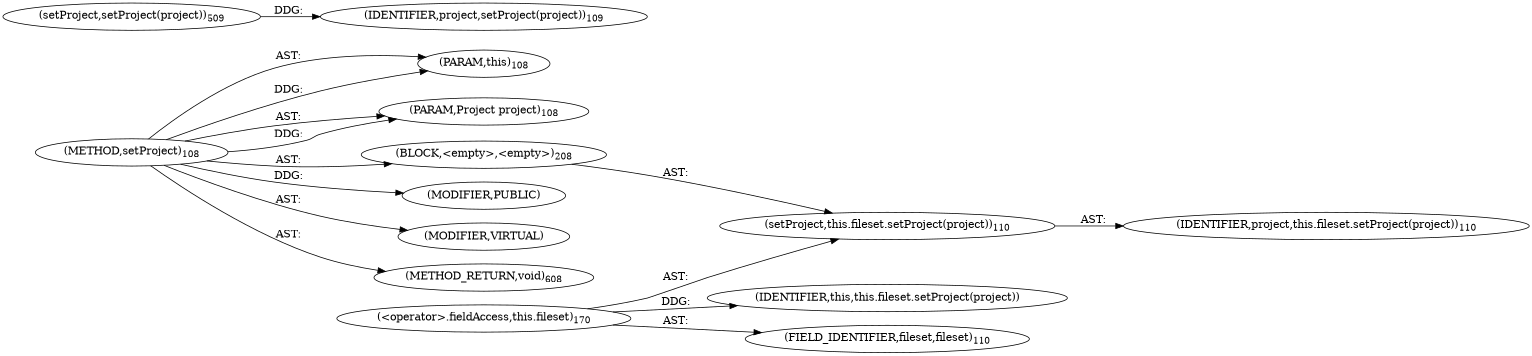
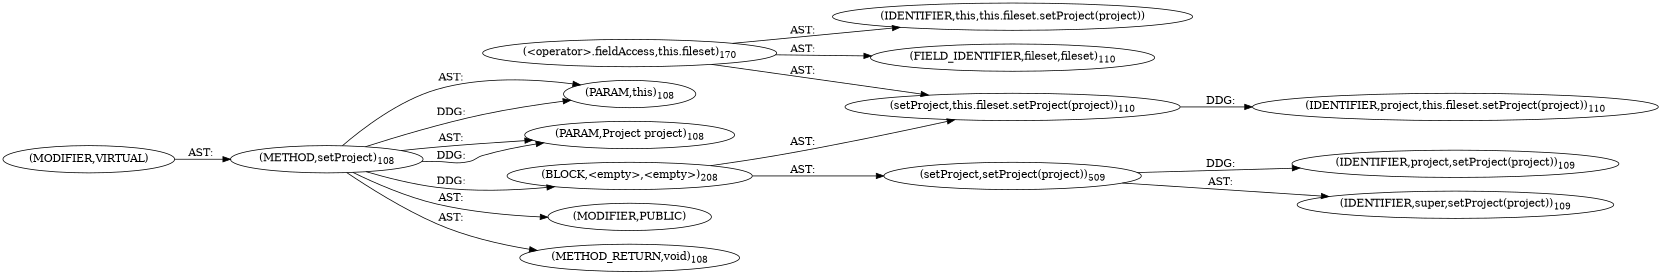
(290, 160) -> (453, 182)
(290, 176) -> (453, 198)
none -> (814, 176)
none -> (1455, 205)
(280, 206) -> (199, 159)
(1095, 220) -> (1222, 101)
(554, 276) -> (699, 257)
(677, 302) -> (805, 31)
